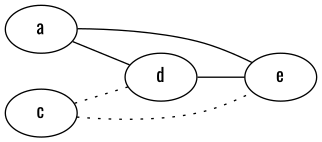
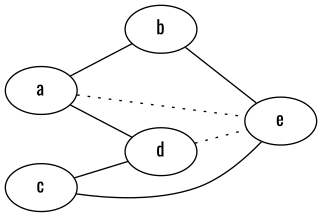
none -> (161, 29)
(167, 35) -> (161, 106)
(221, 77) -> (221, 136)
(101, 95) -> (101, 170)
(167, 118) -> (177, 193)
